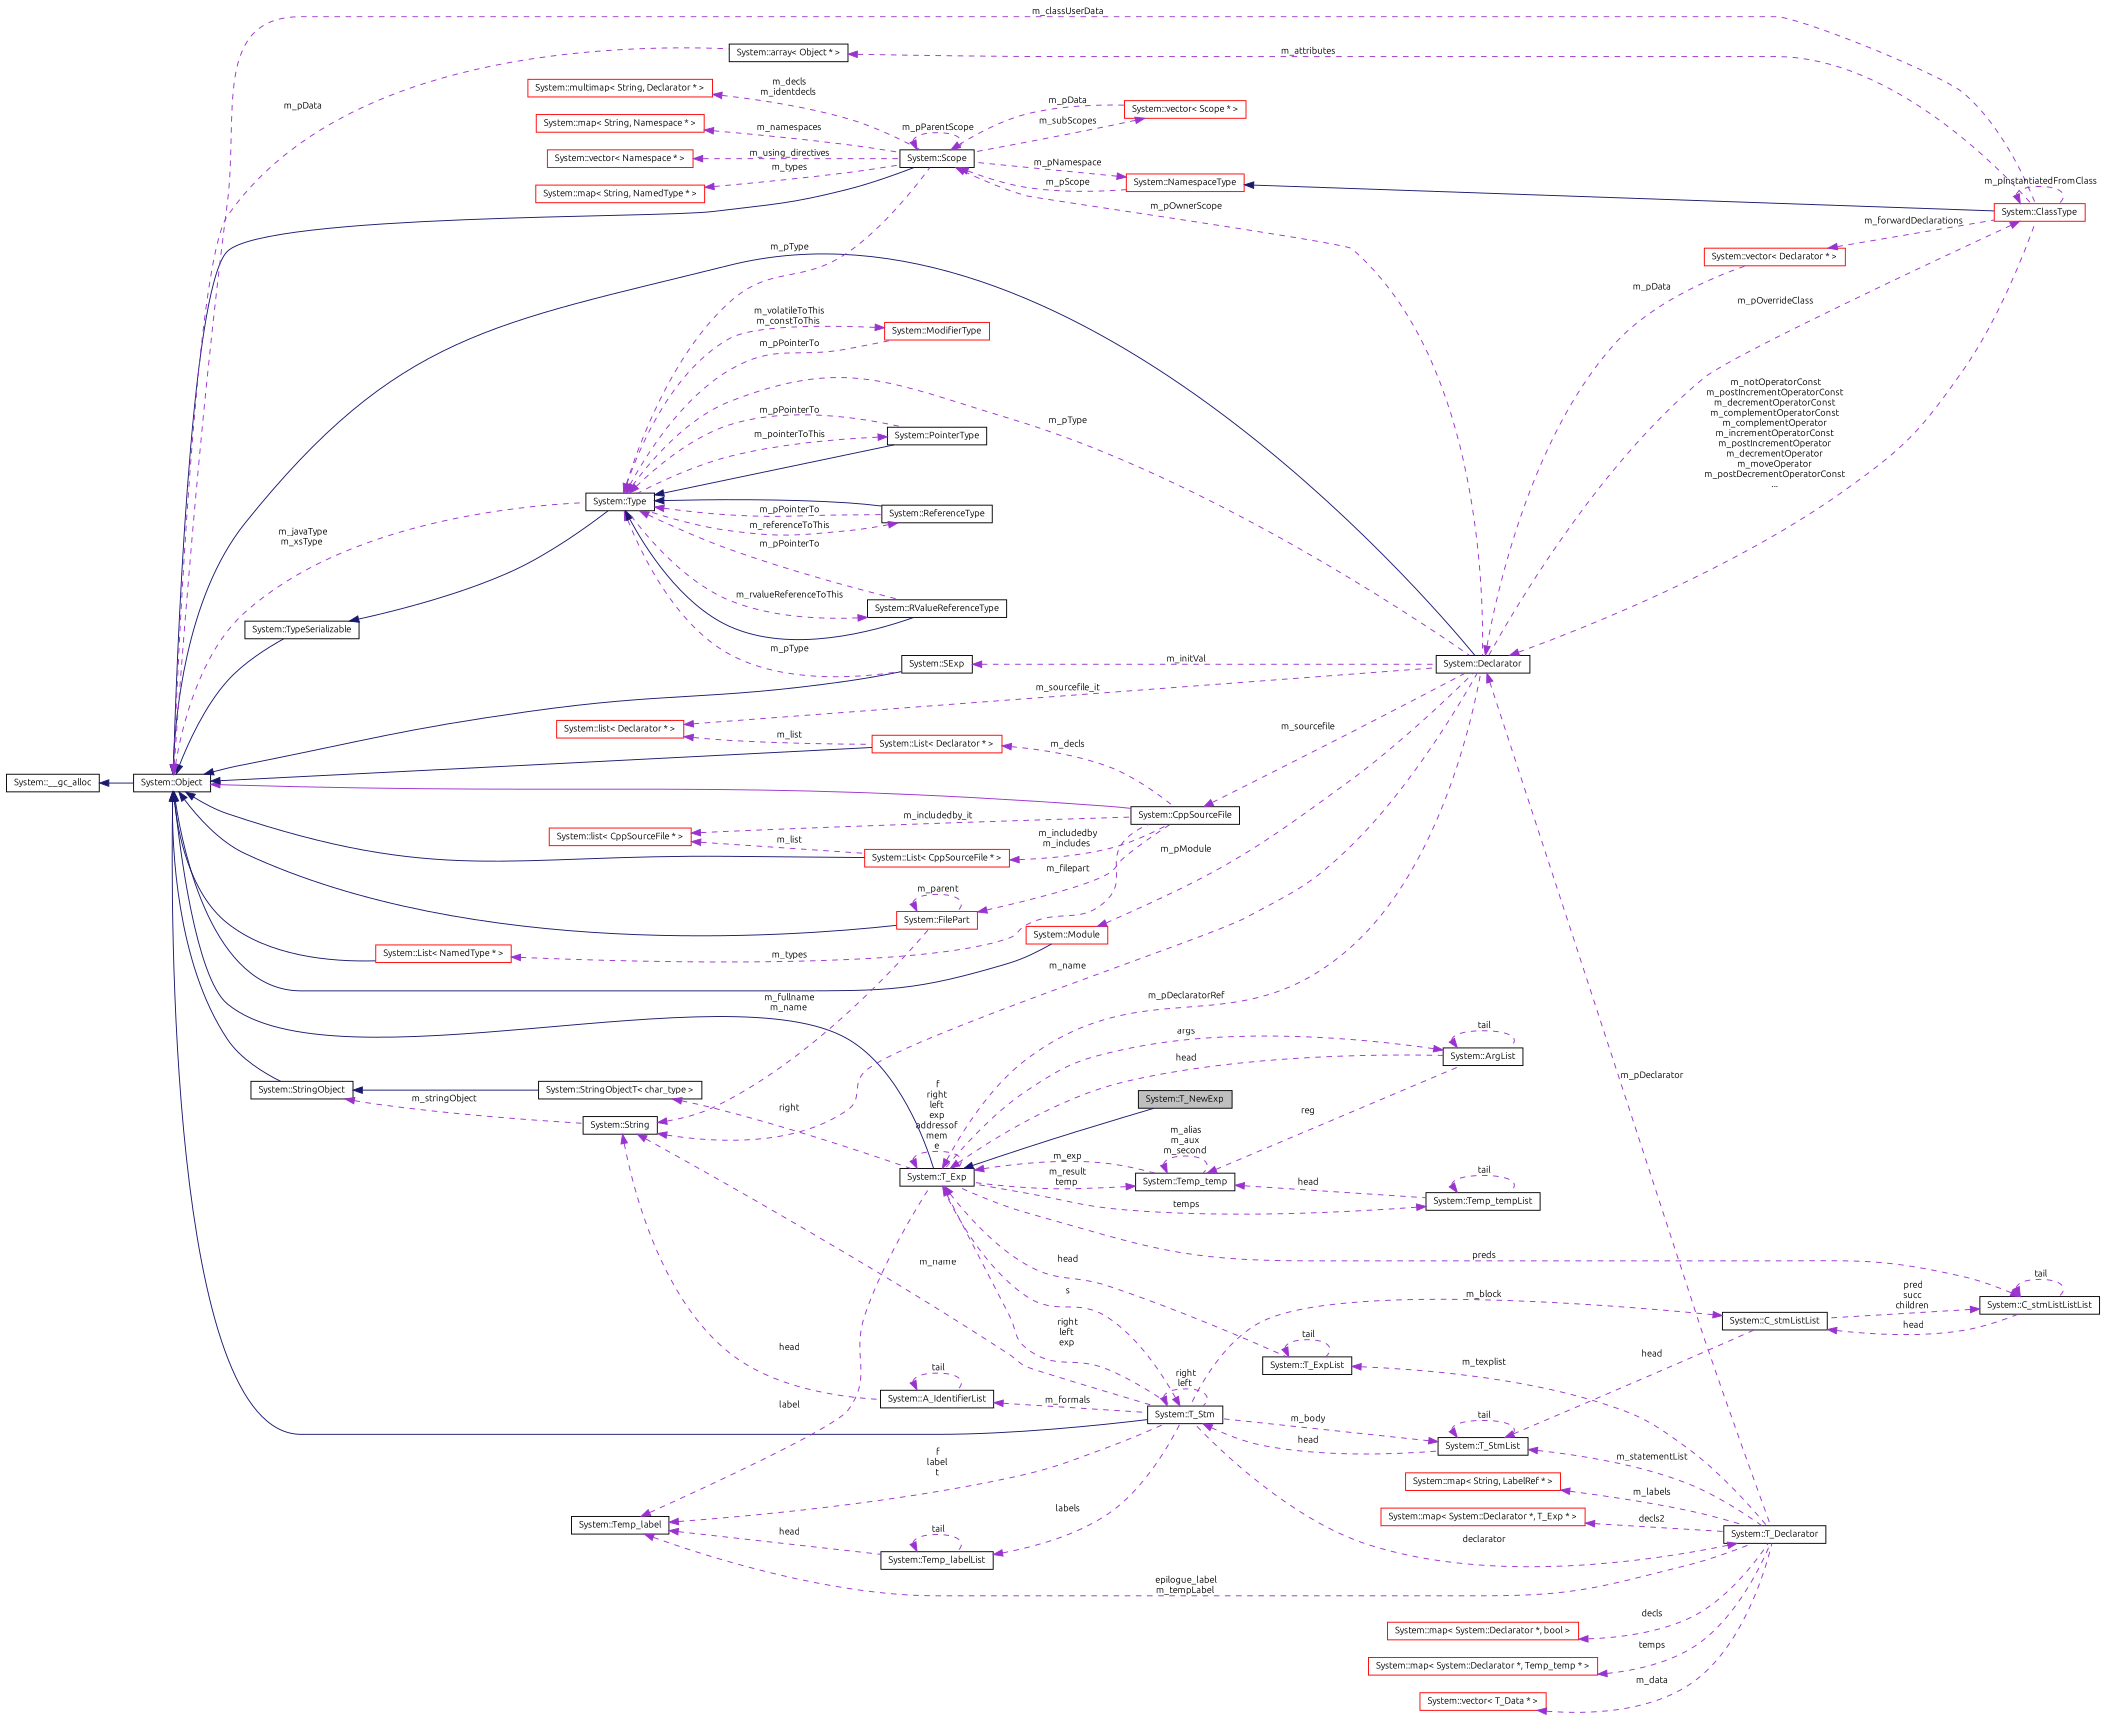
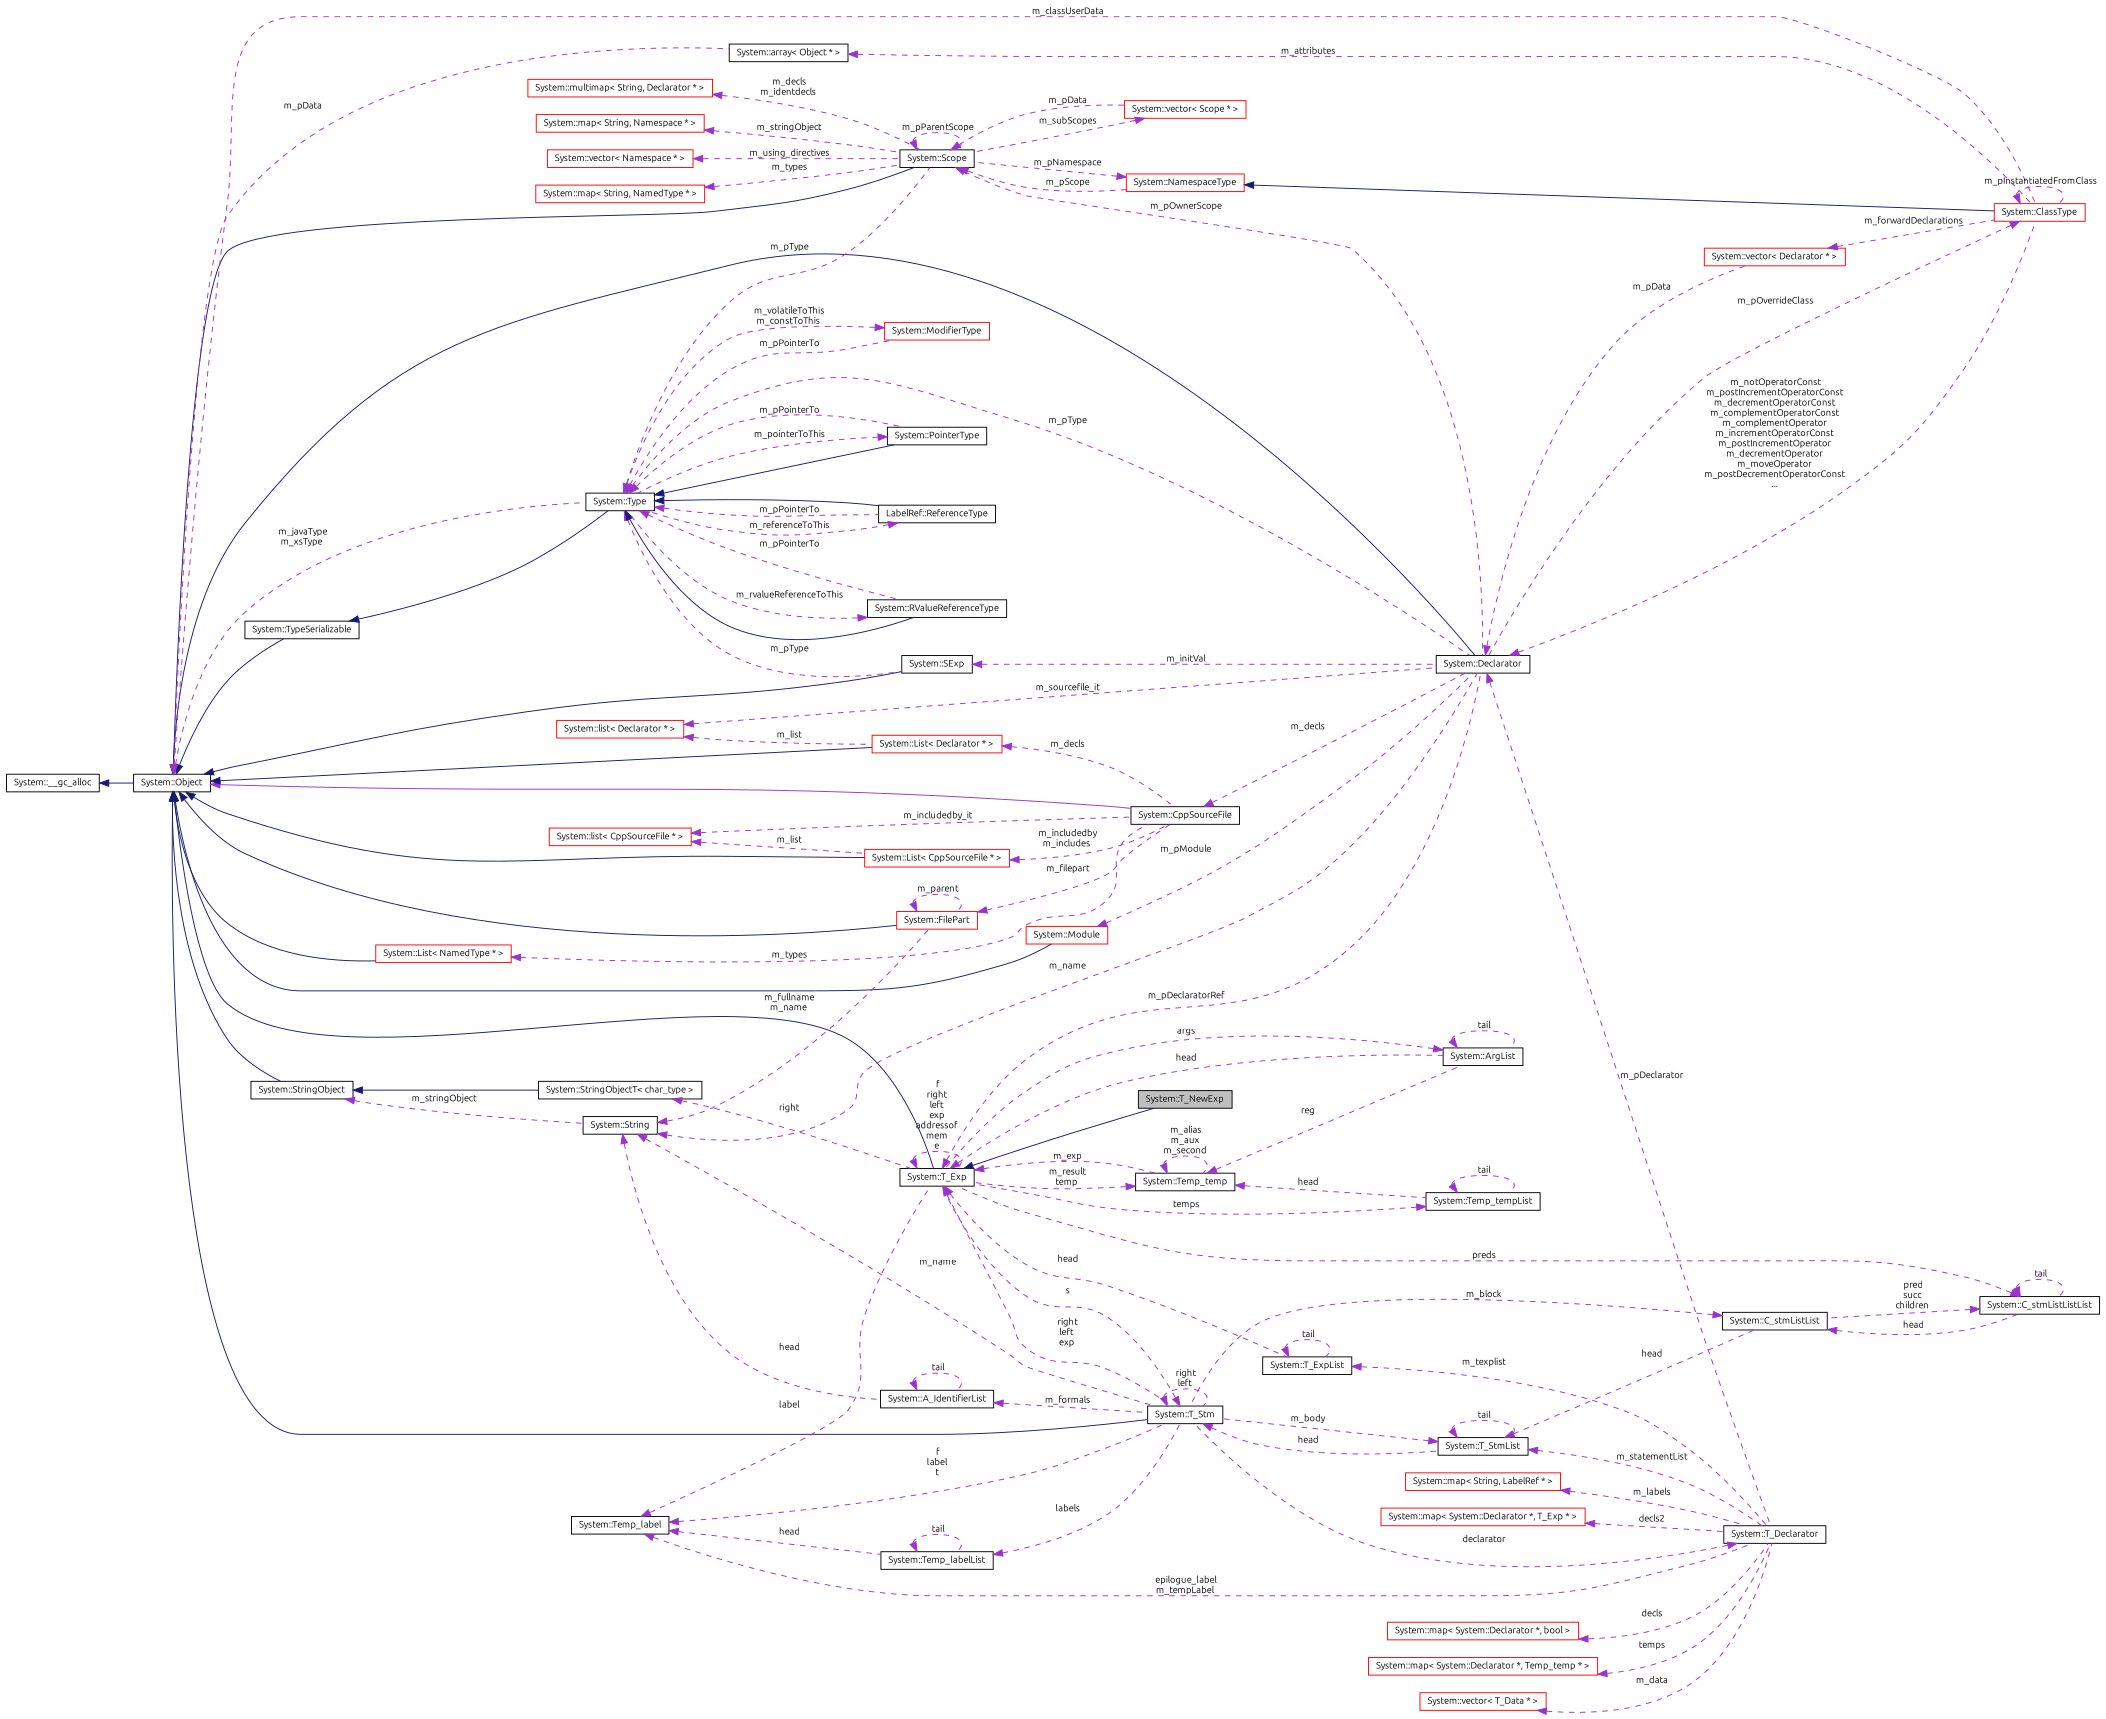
(789, 128) -> (789, 128)
(937, 514) -> (937, 514)
(1307, 727) -> (1307, 727)
